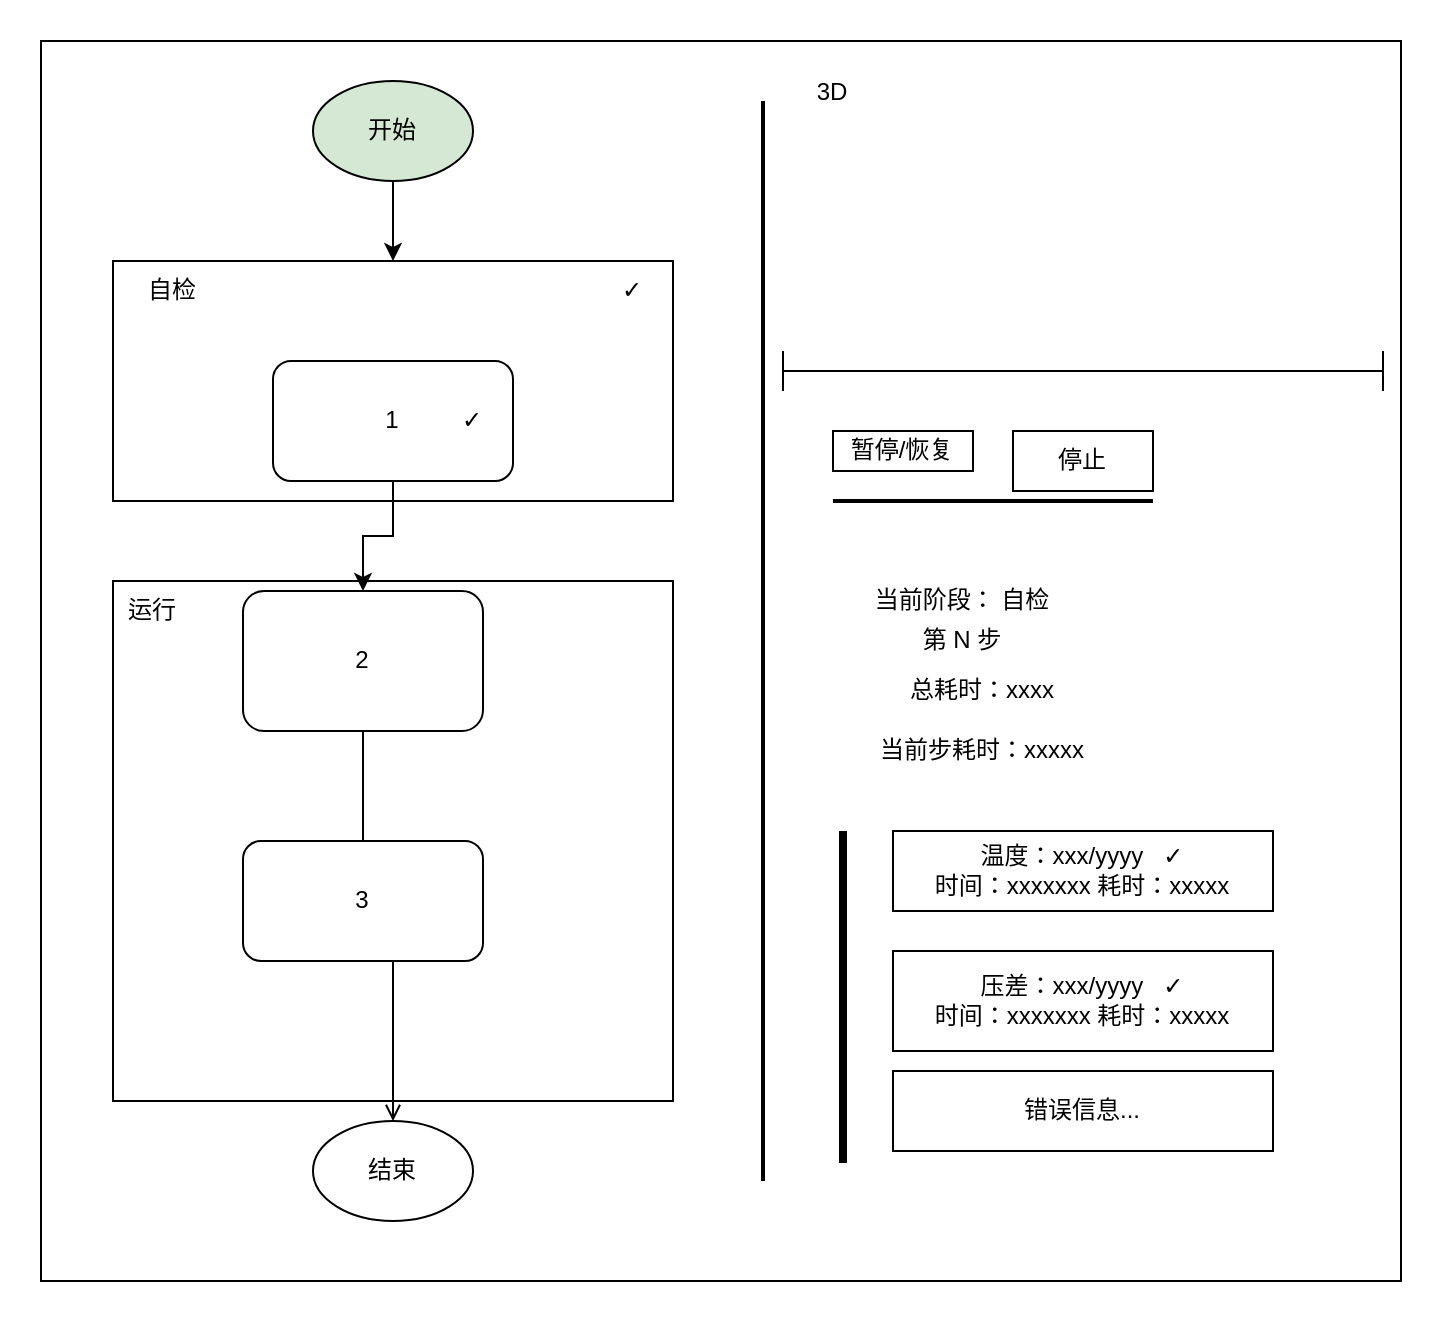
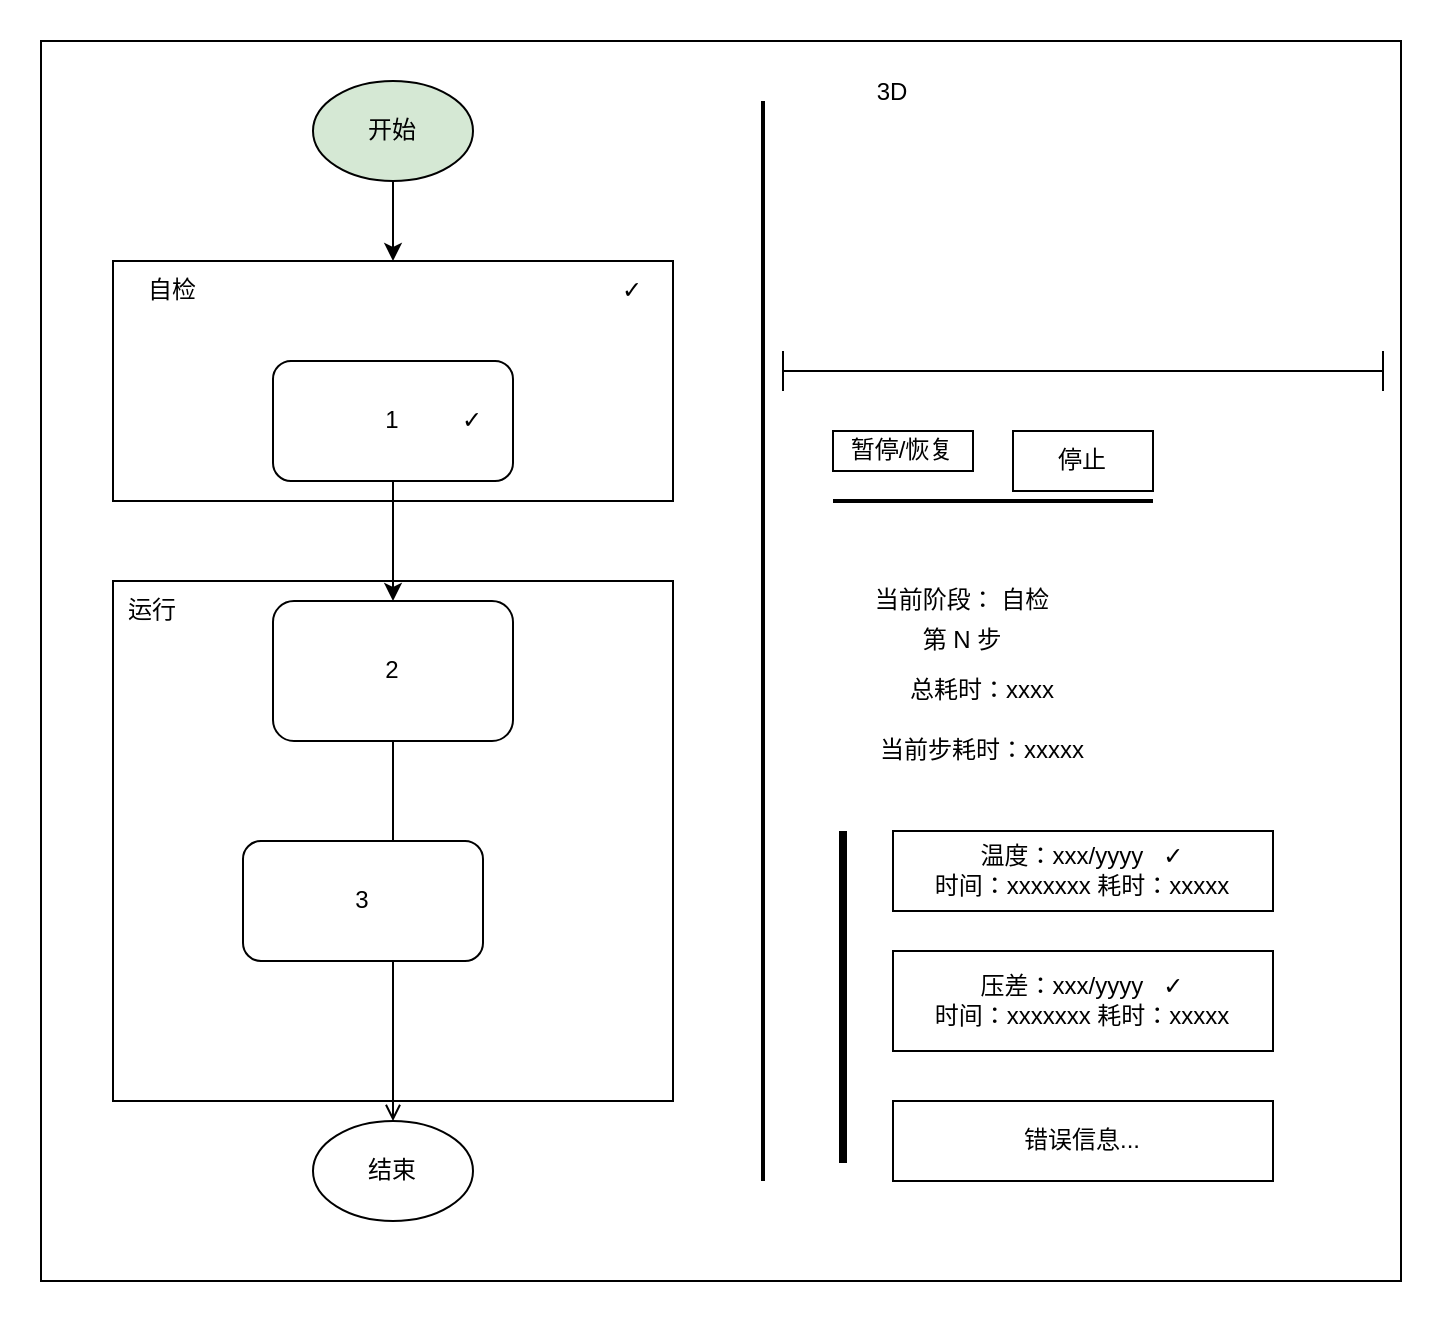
(833, 93) -> (893, 93)
(363, 661) -> (393, 671)
(1083, 1111) -> (1083, 1141)
